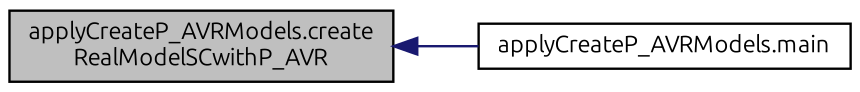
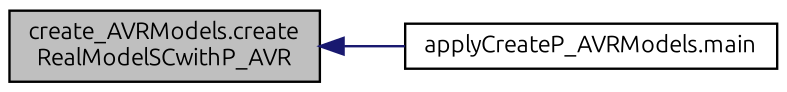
(201, 46) -> (165, 46)
